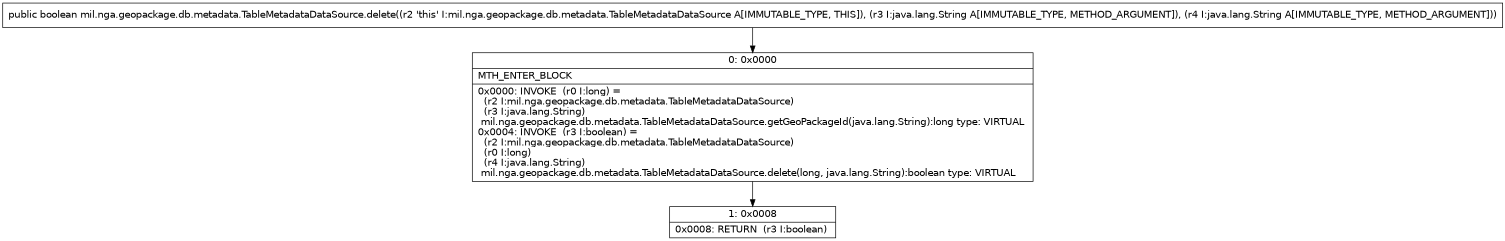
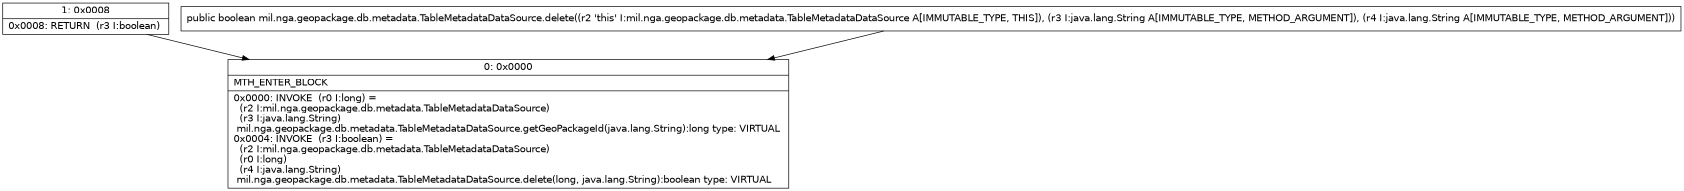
(753, 191) -> (195, 46)
